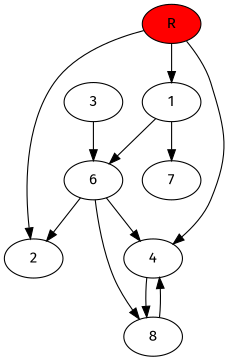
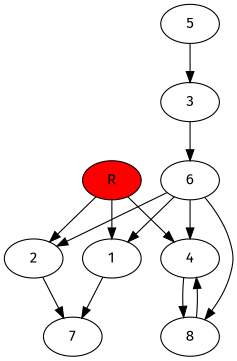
none -> (190, 24)
(137, 137) -> (156, 215)
none -> (51, 293)
